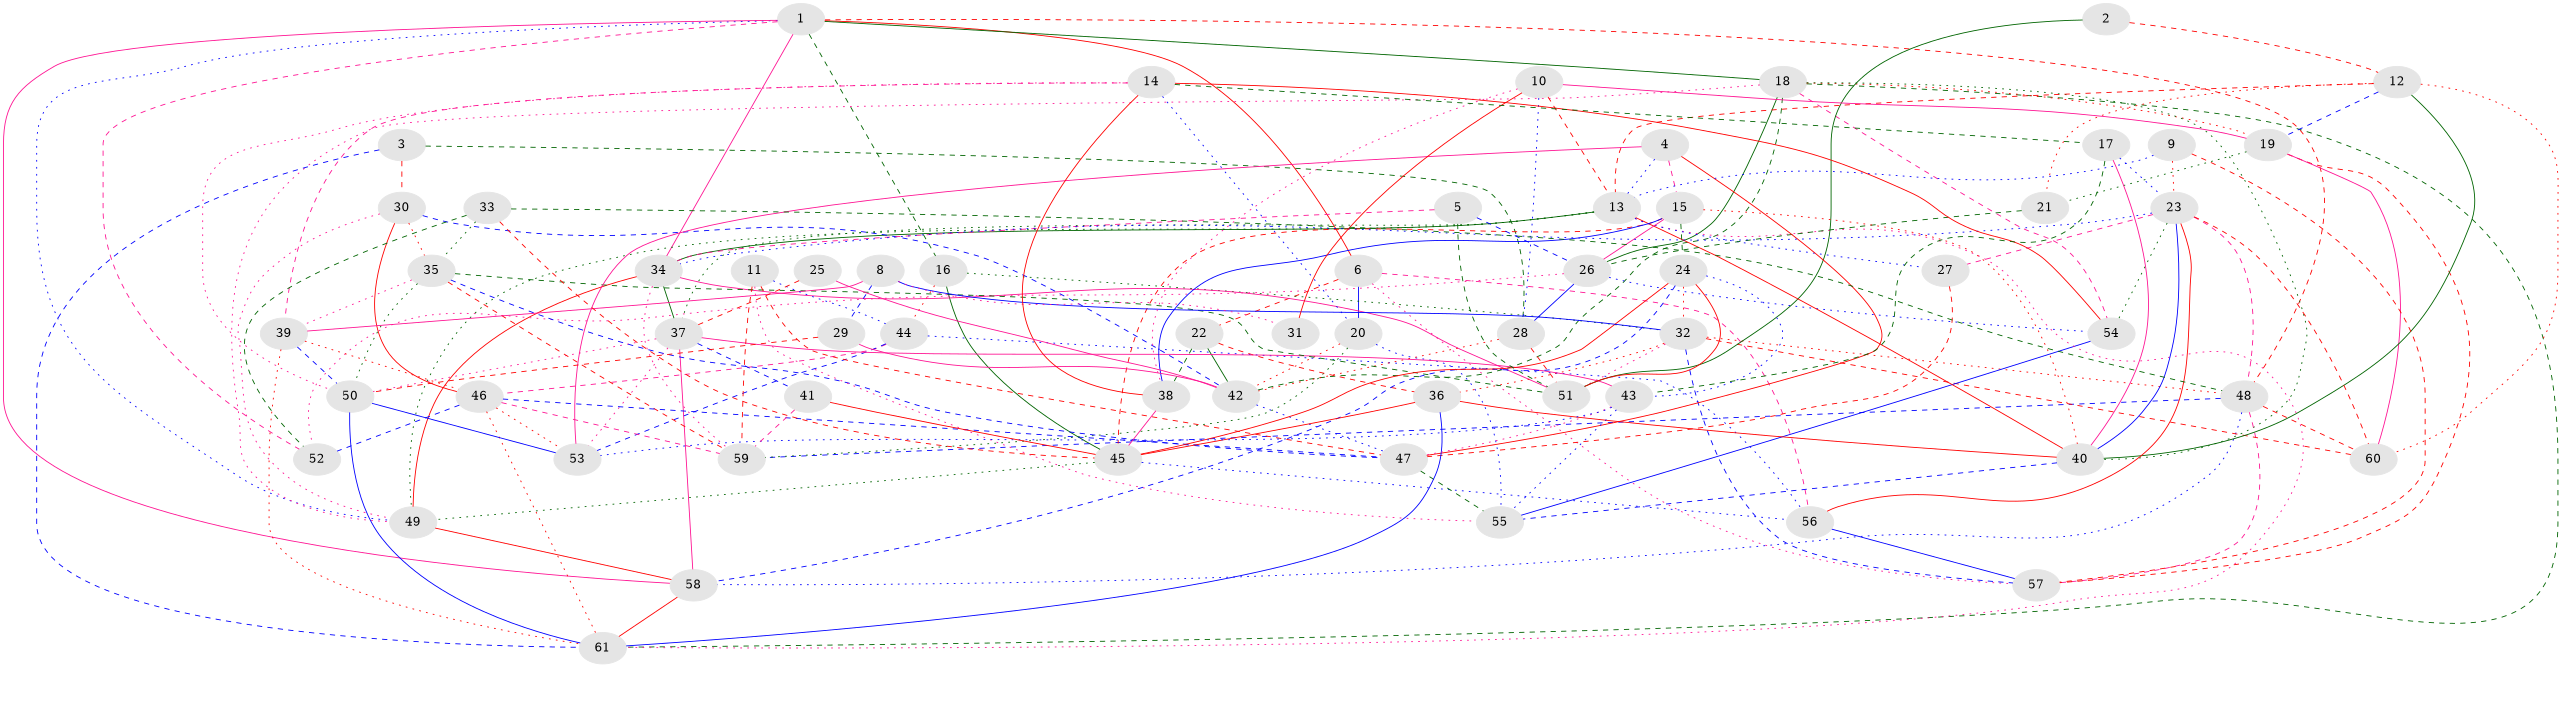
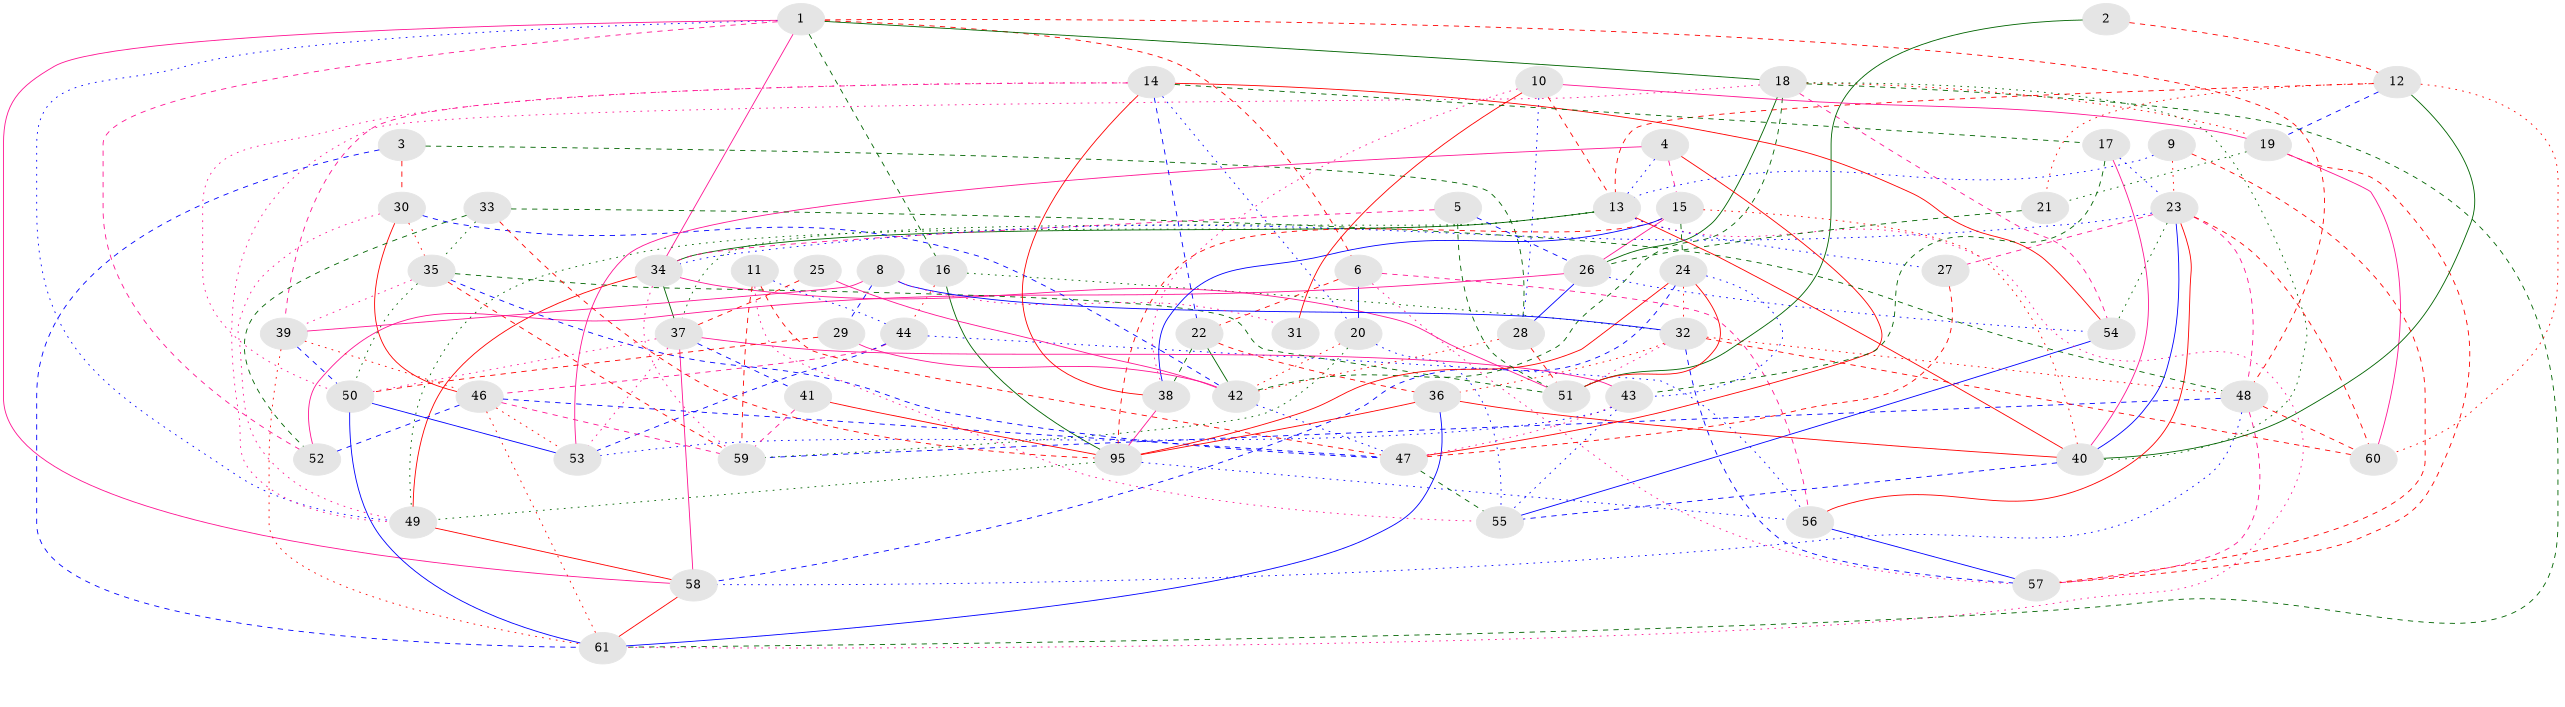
(1132, 50) -> (1132, 50)
none -> (1175, 208)
(798, 304) -> (798, 304)
(1118, 460) -> (1118, 460)
